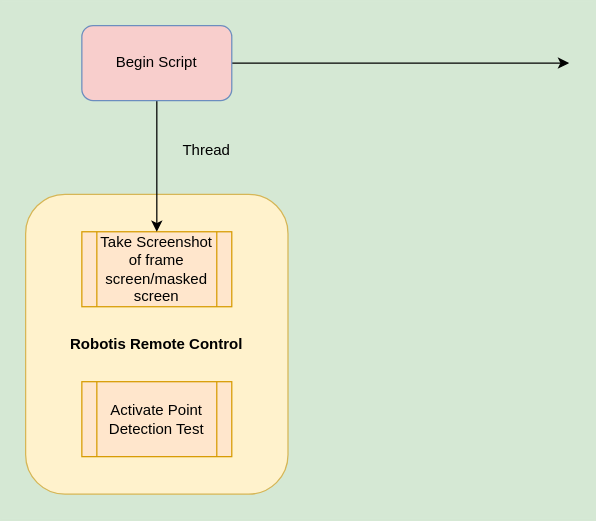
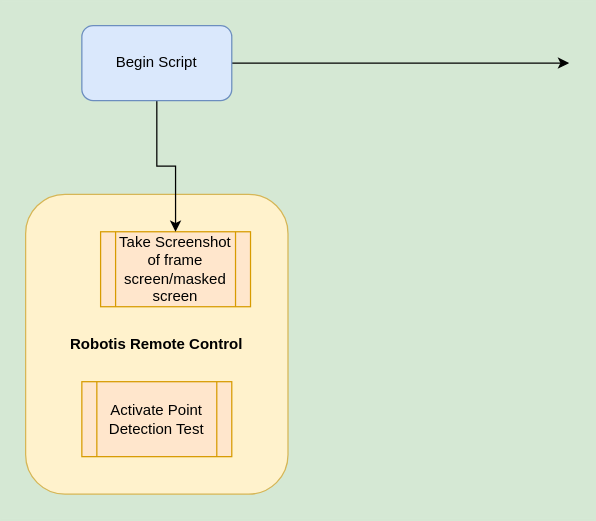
(157, 63) -> (157, 63)
(207, 151) -> none
(157, 269) -> (176, 269)
